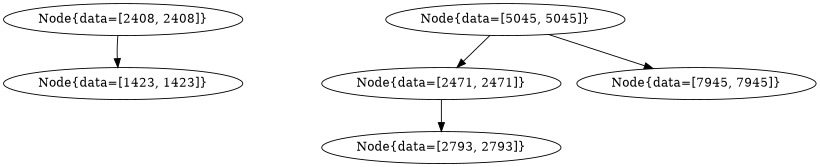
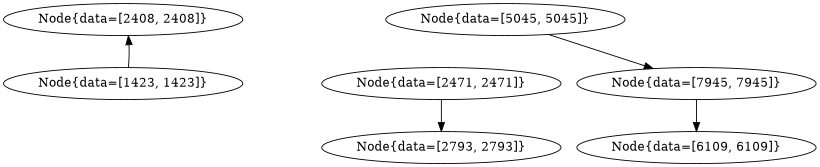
(117, 47) -> (129, 56)
(477, 48) -> none
none -> (696, 148)
